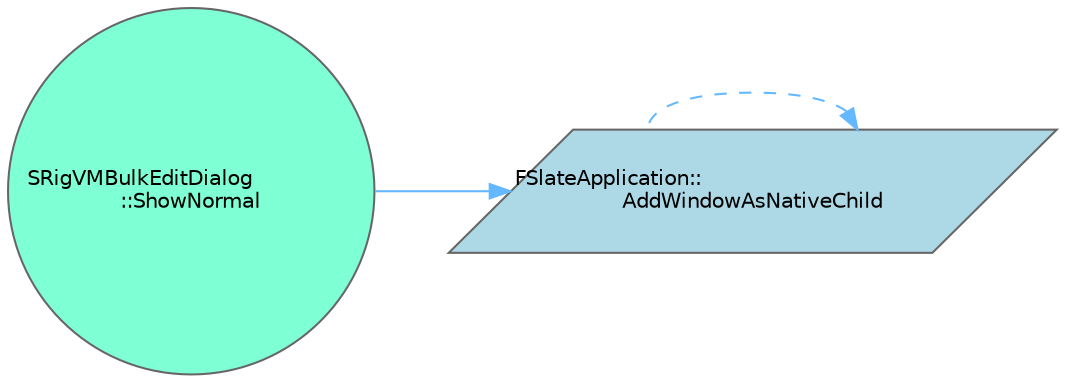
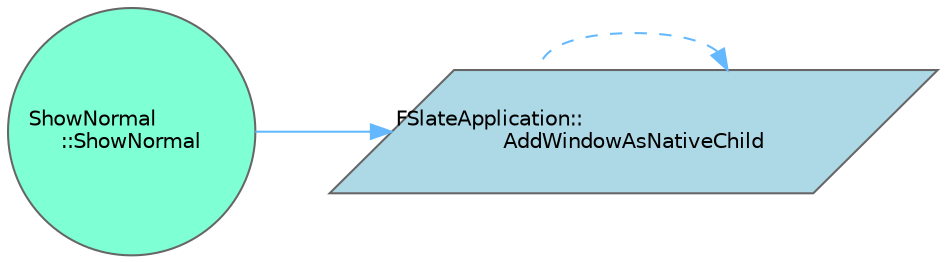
(191, 191) -> (132, 132)
